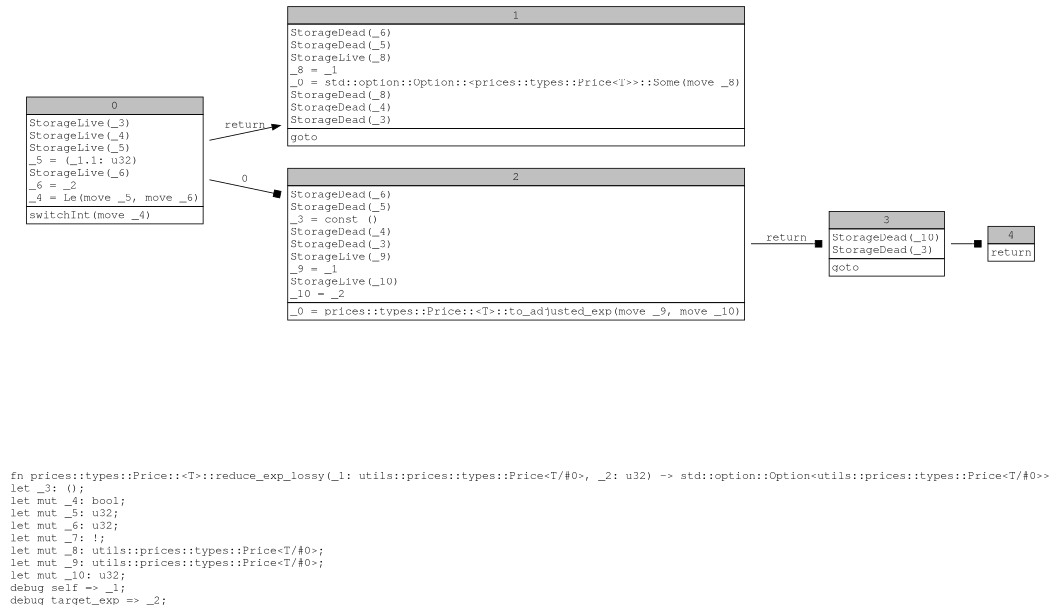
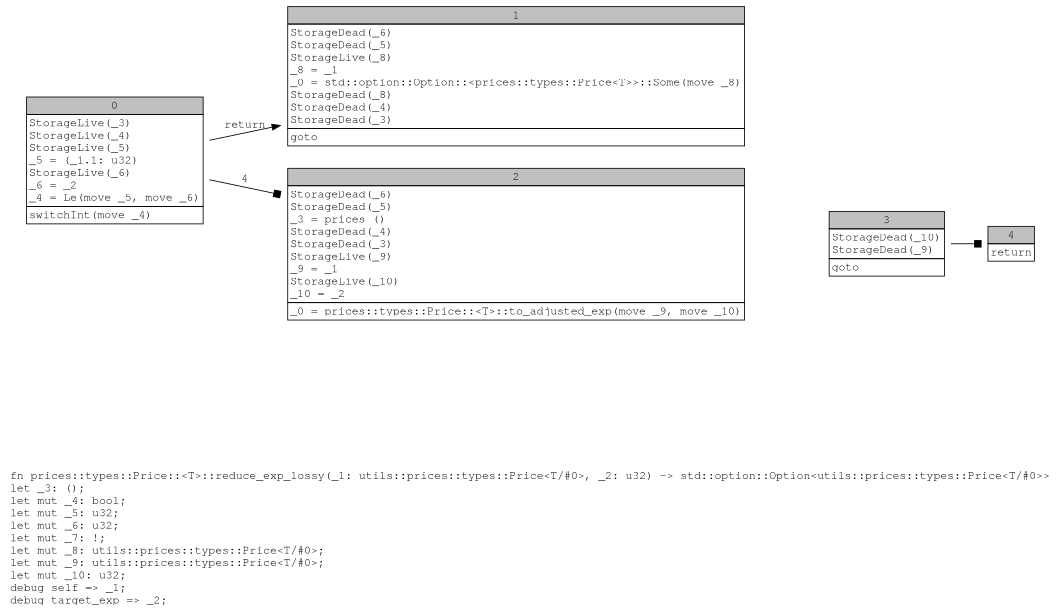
(245, 179) -> (245, 179)
(335, 219) -> (338, 219)
(782, 244) -> none
(883, 250) -> (883, 250)
